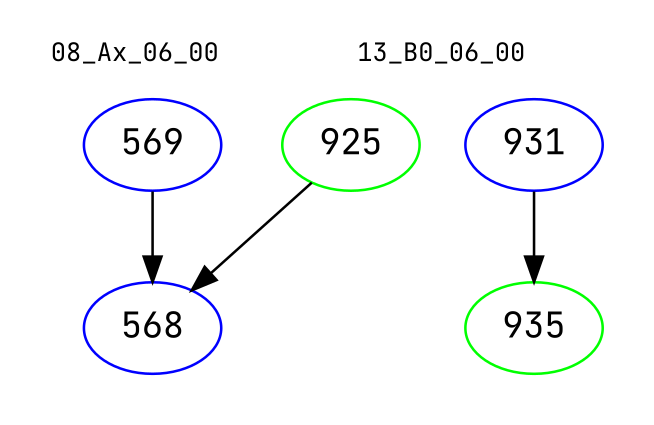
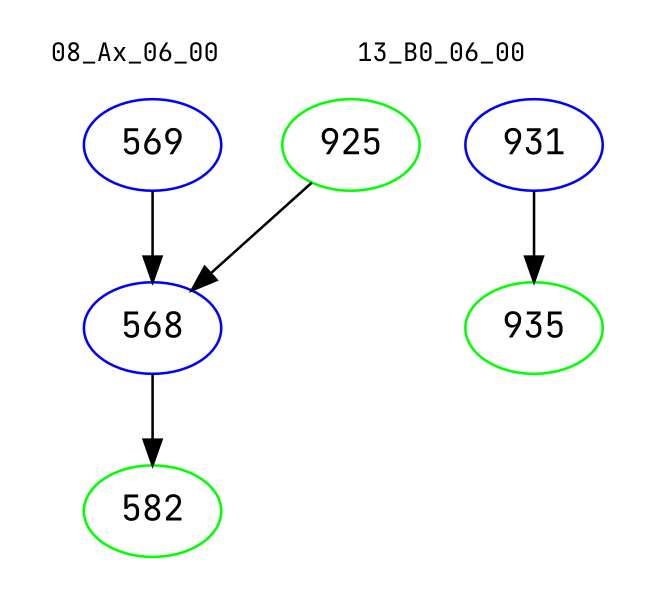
none -> (153, 511)
